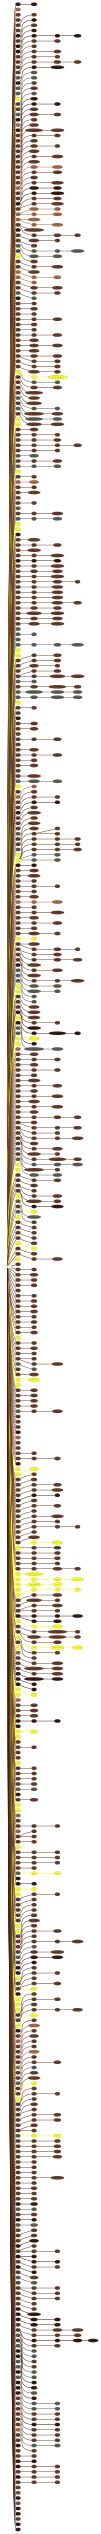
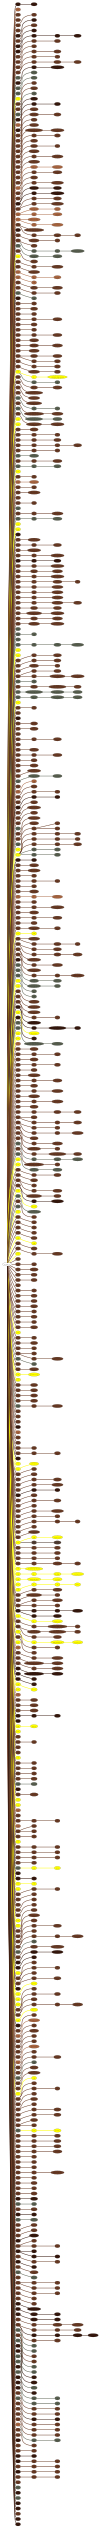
(18, 787) -> none
